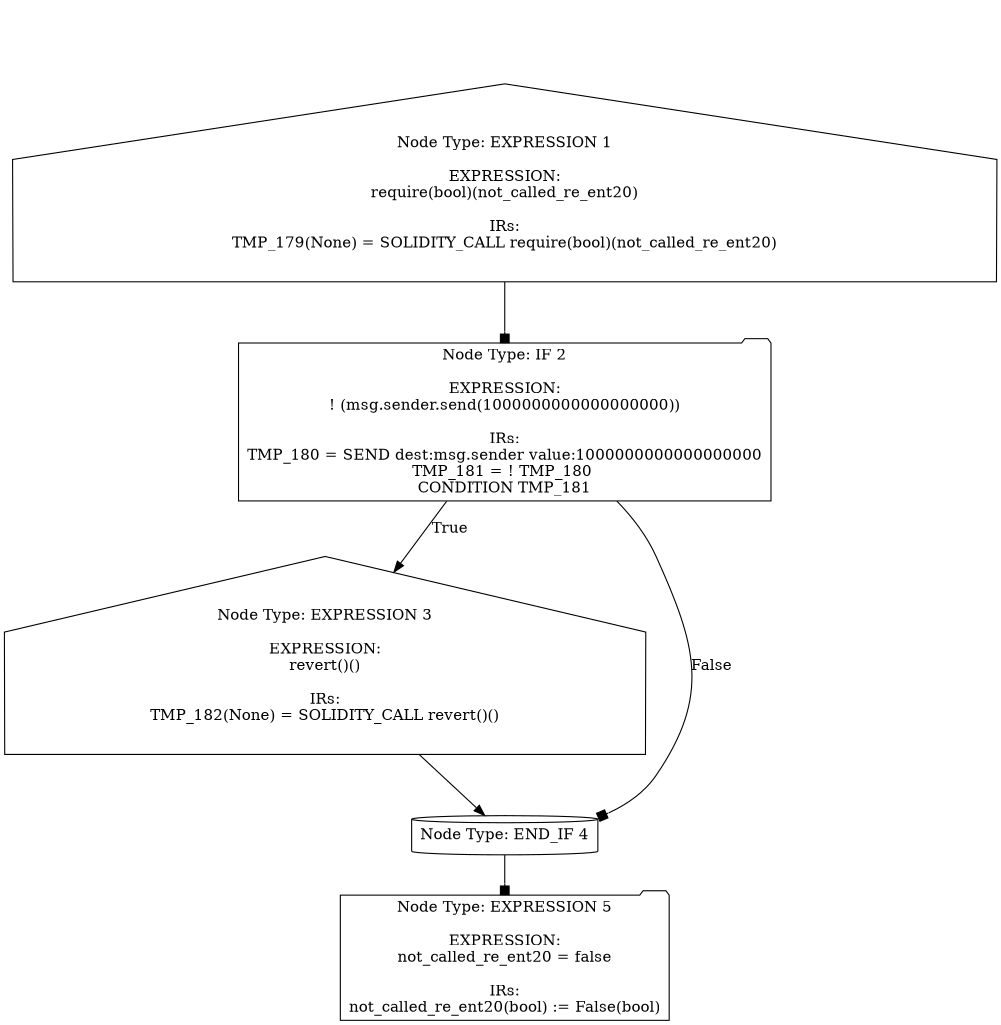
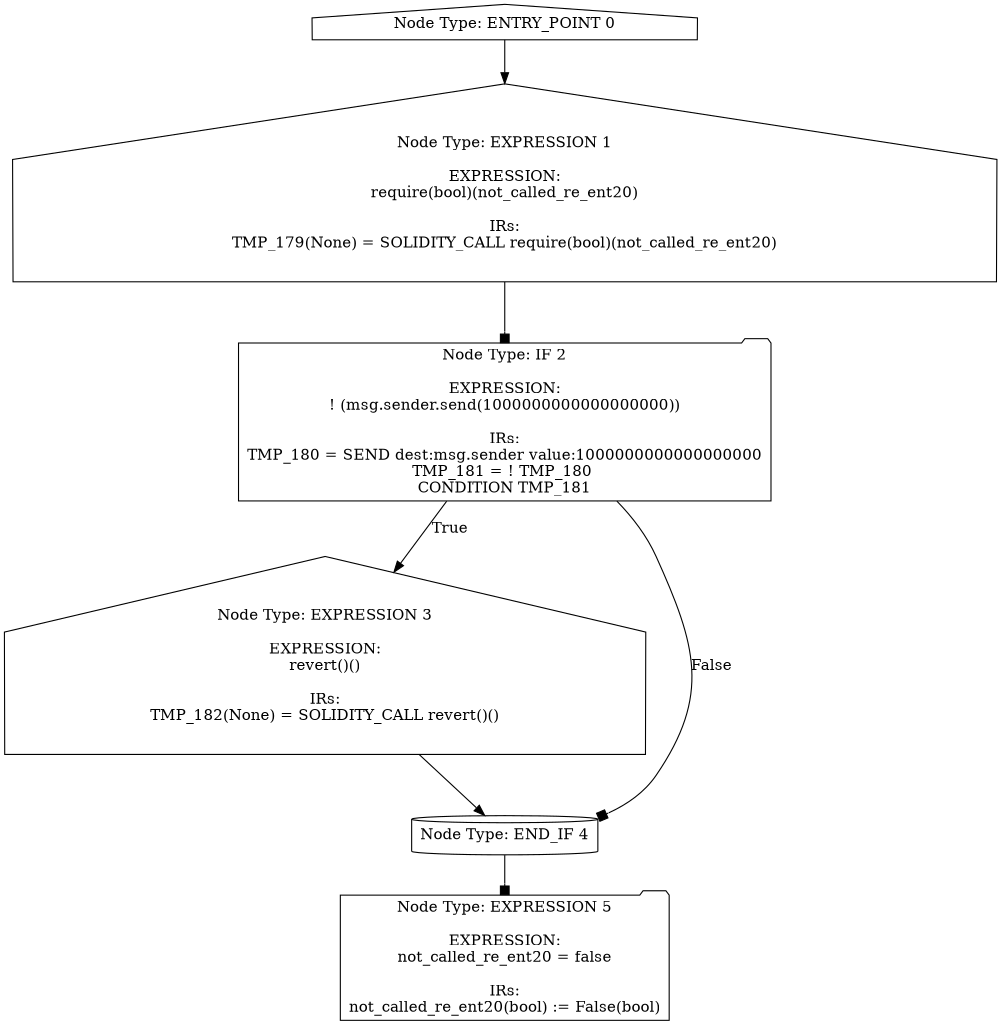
none -> (505, 24)
